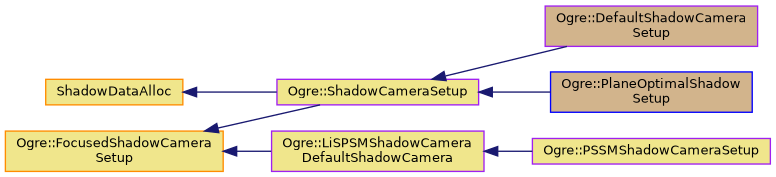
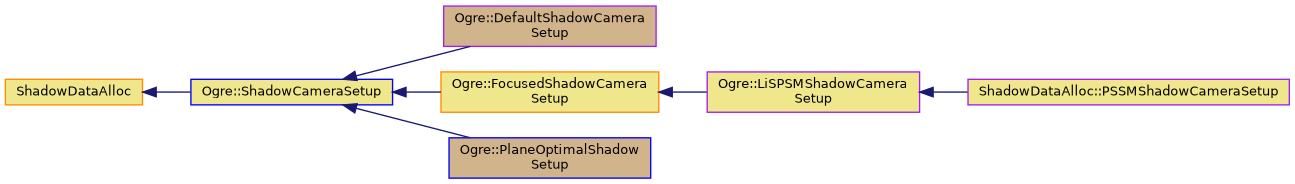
(378, 92) -> (292, 92)
(269, 116) -> (423, 92)
(378, 151) -> (813, 92)
(651, 151) -> (1129, 92)
